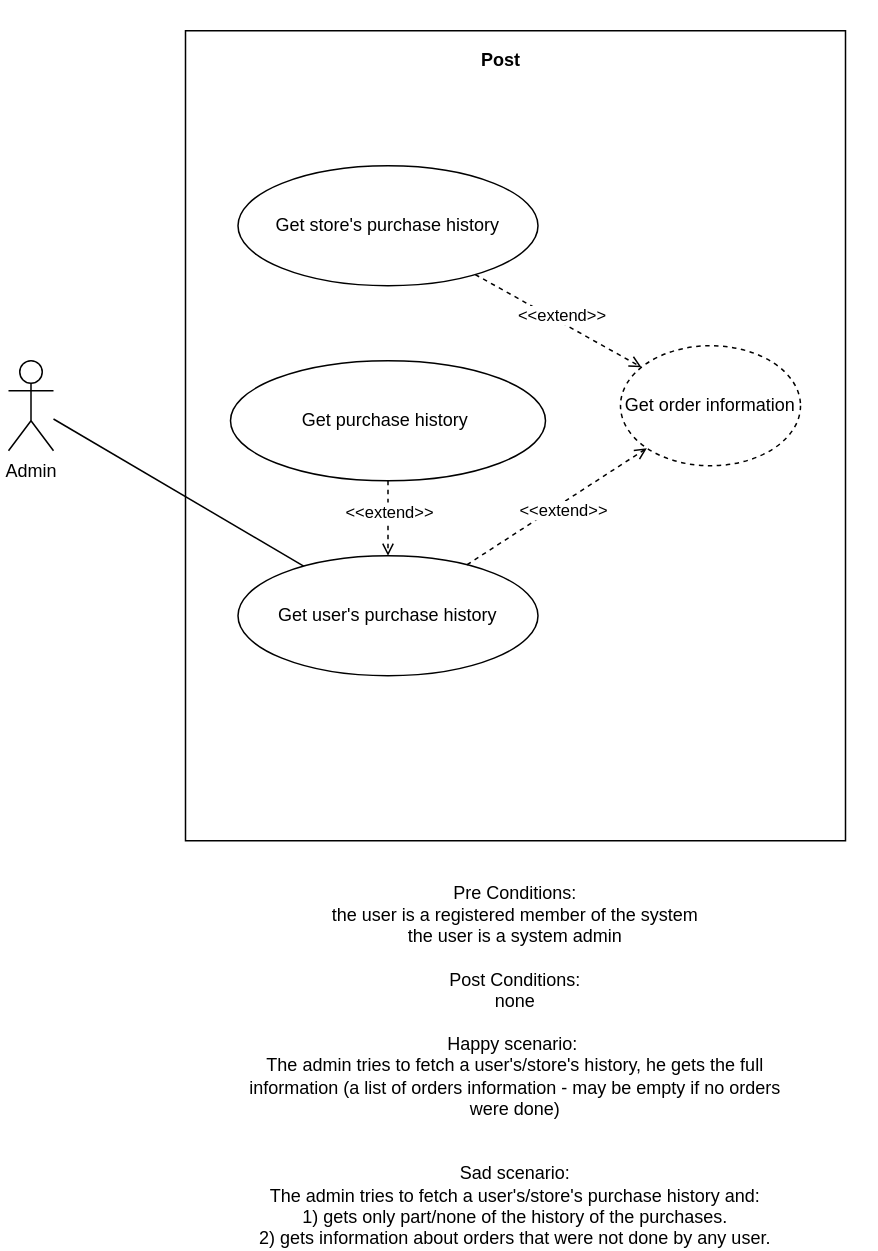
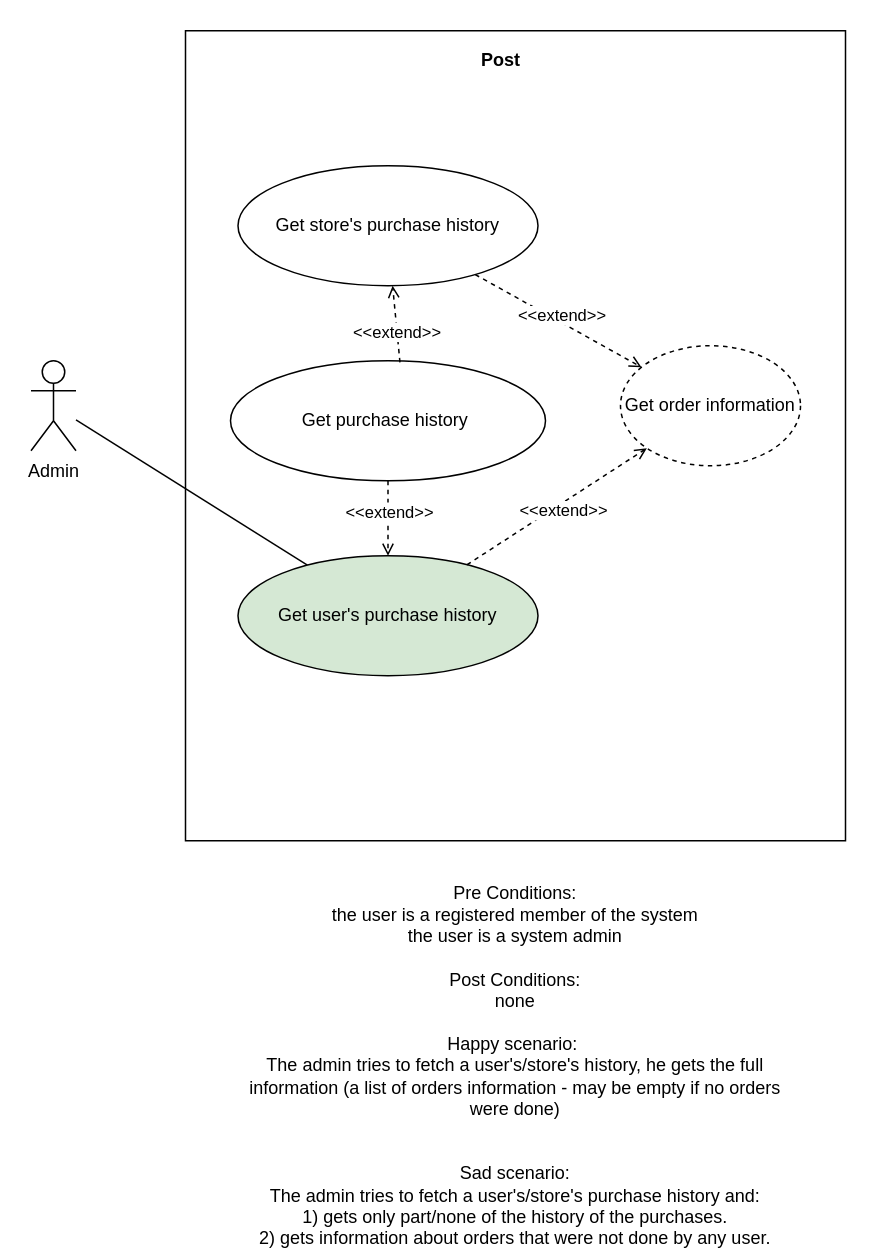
none -> (398, 344)
(31, 406) -> (53, 406)
(388, 616) -> (388, 616)
